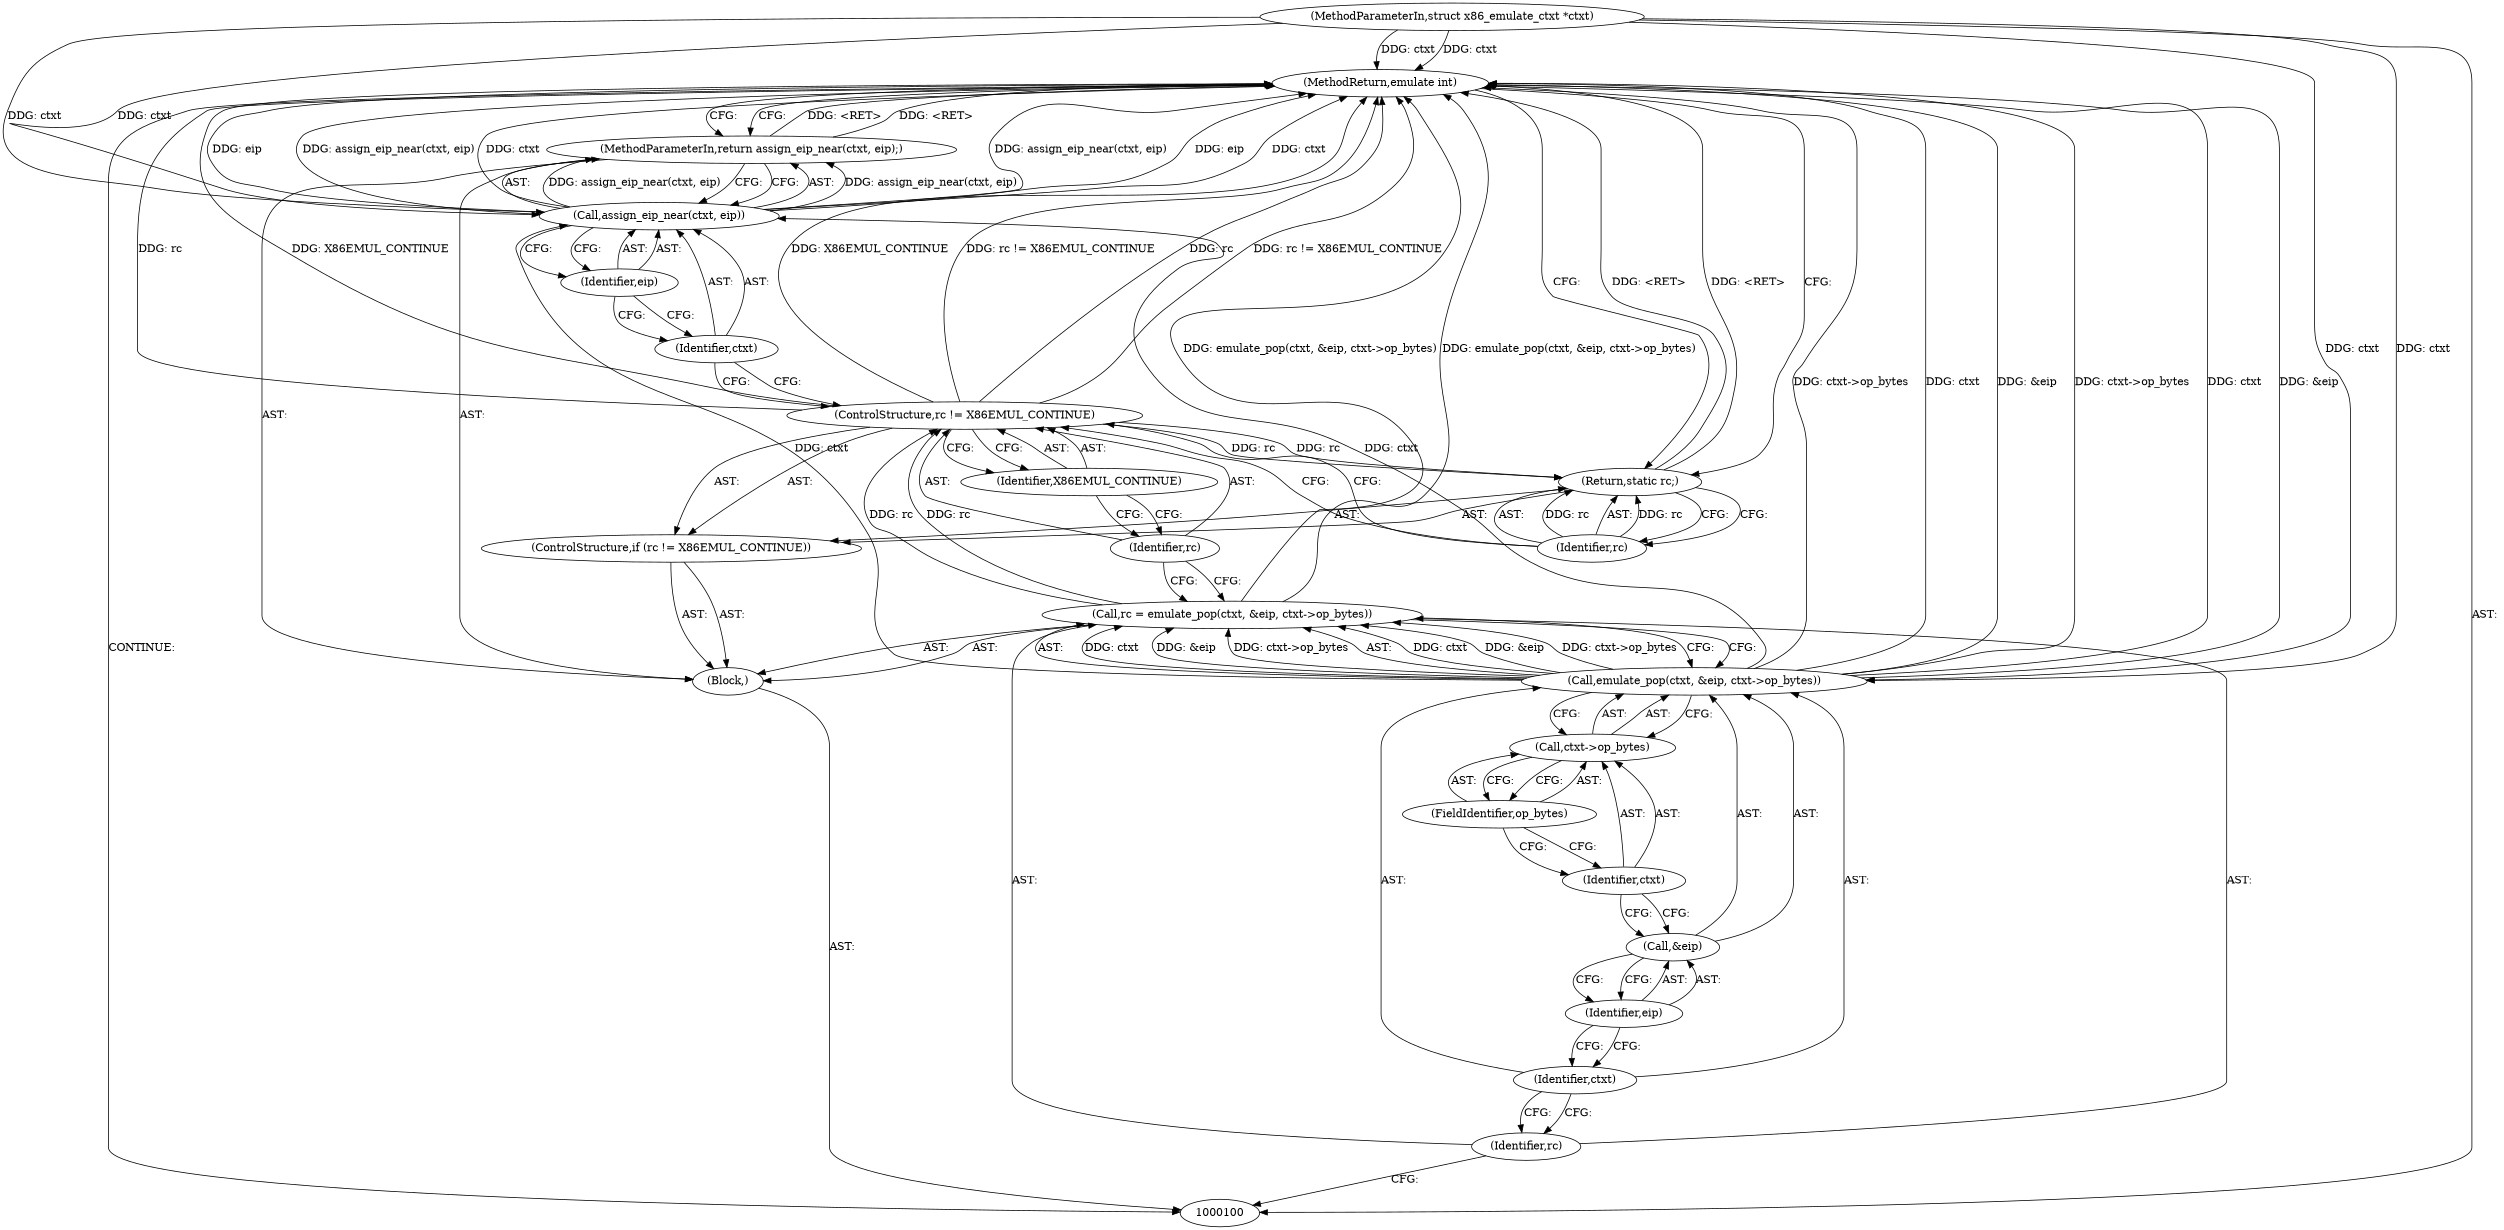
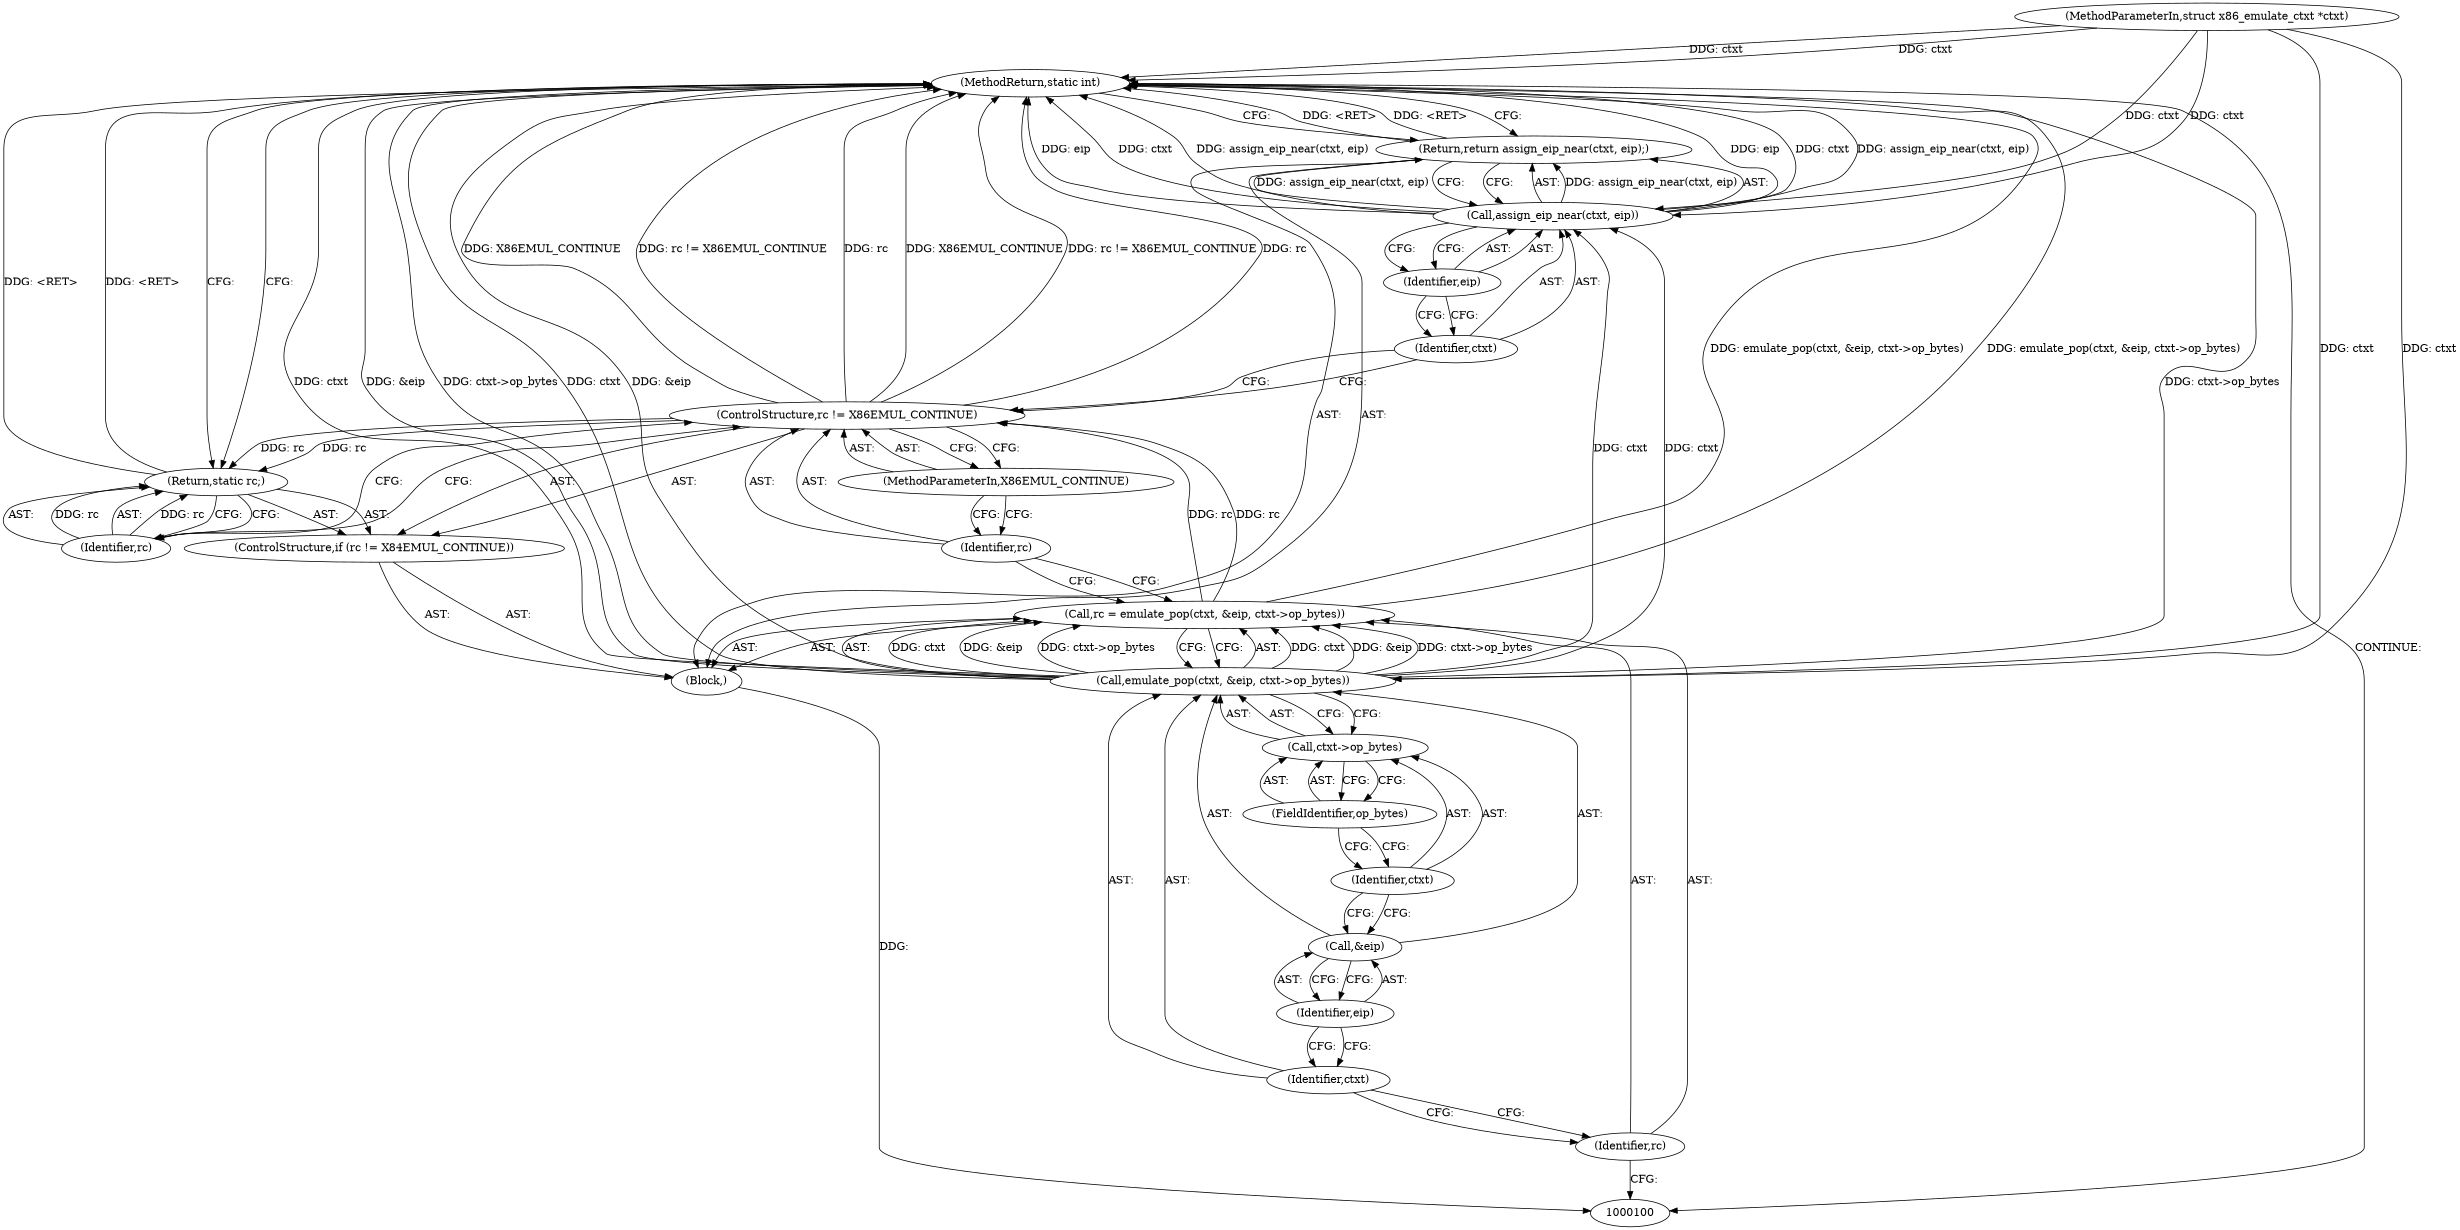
(1380, 83) -> (1030, 83)
(752, 150) -> (1534, 150)
(1089, 482) -> (1006, 482)
(671, 548) -> (374, 548)
(2472, 793) -> none
(844, 947) -> (896, 947)
